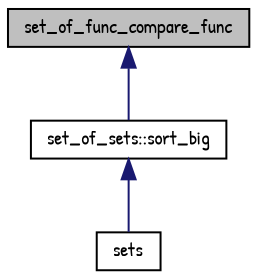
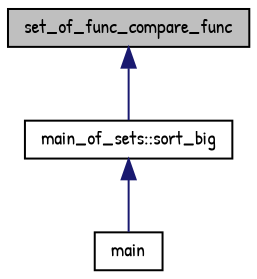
(129, 140) -> (129, 140)
(129, 251) -> (129, 251)
